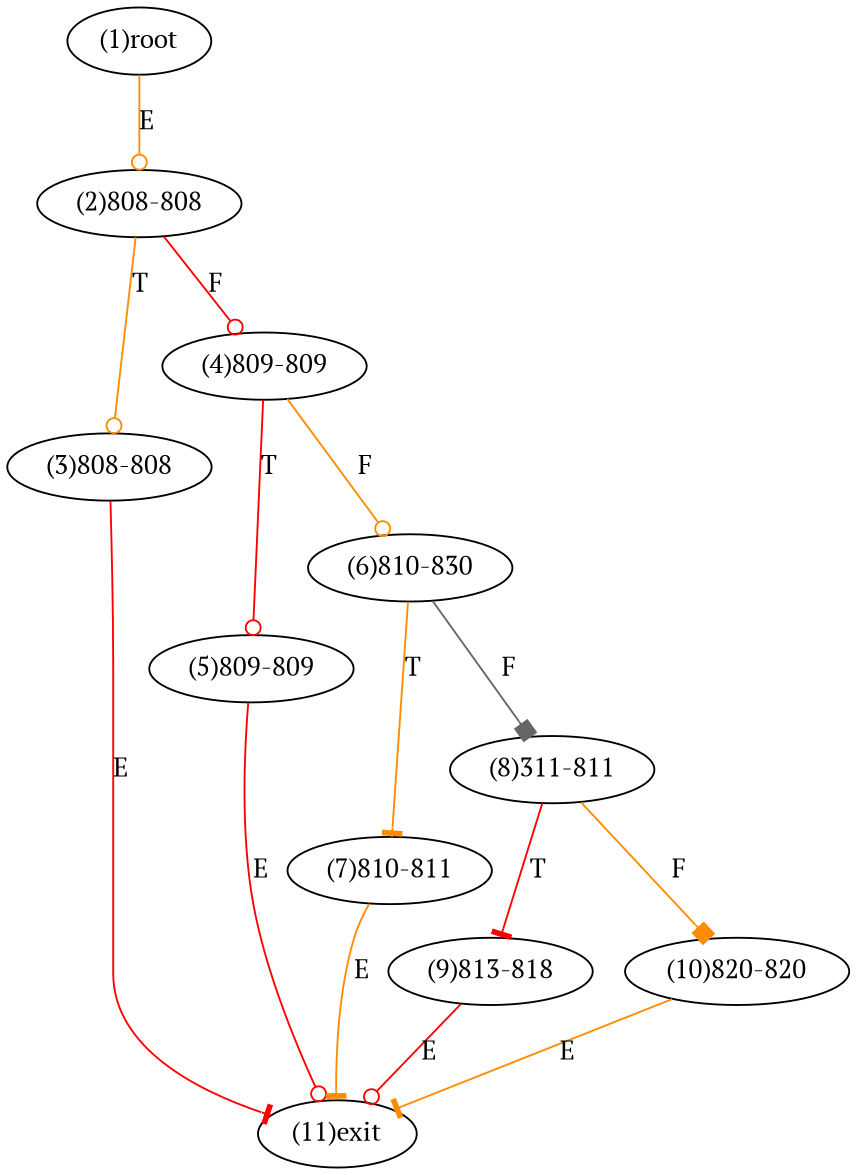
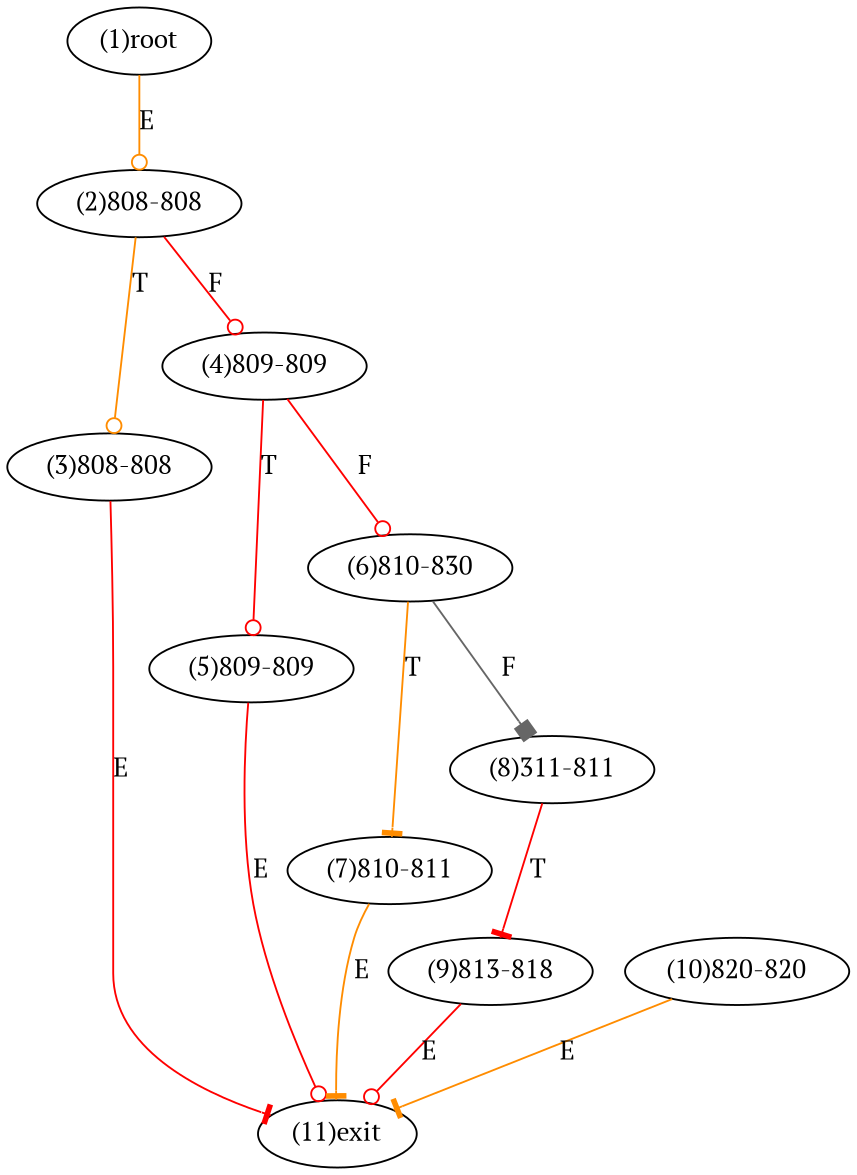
(333, 461) -> (333, 461)
(638, 864) -> none
